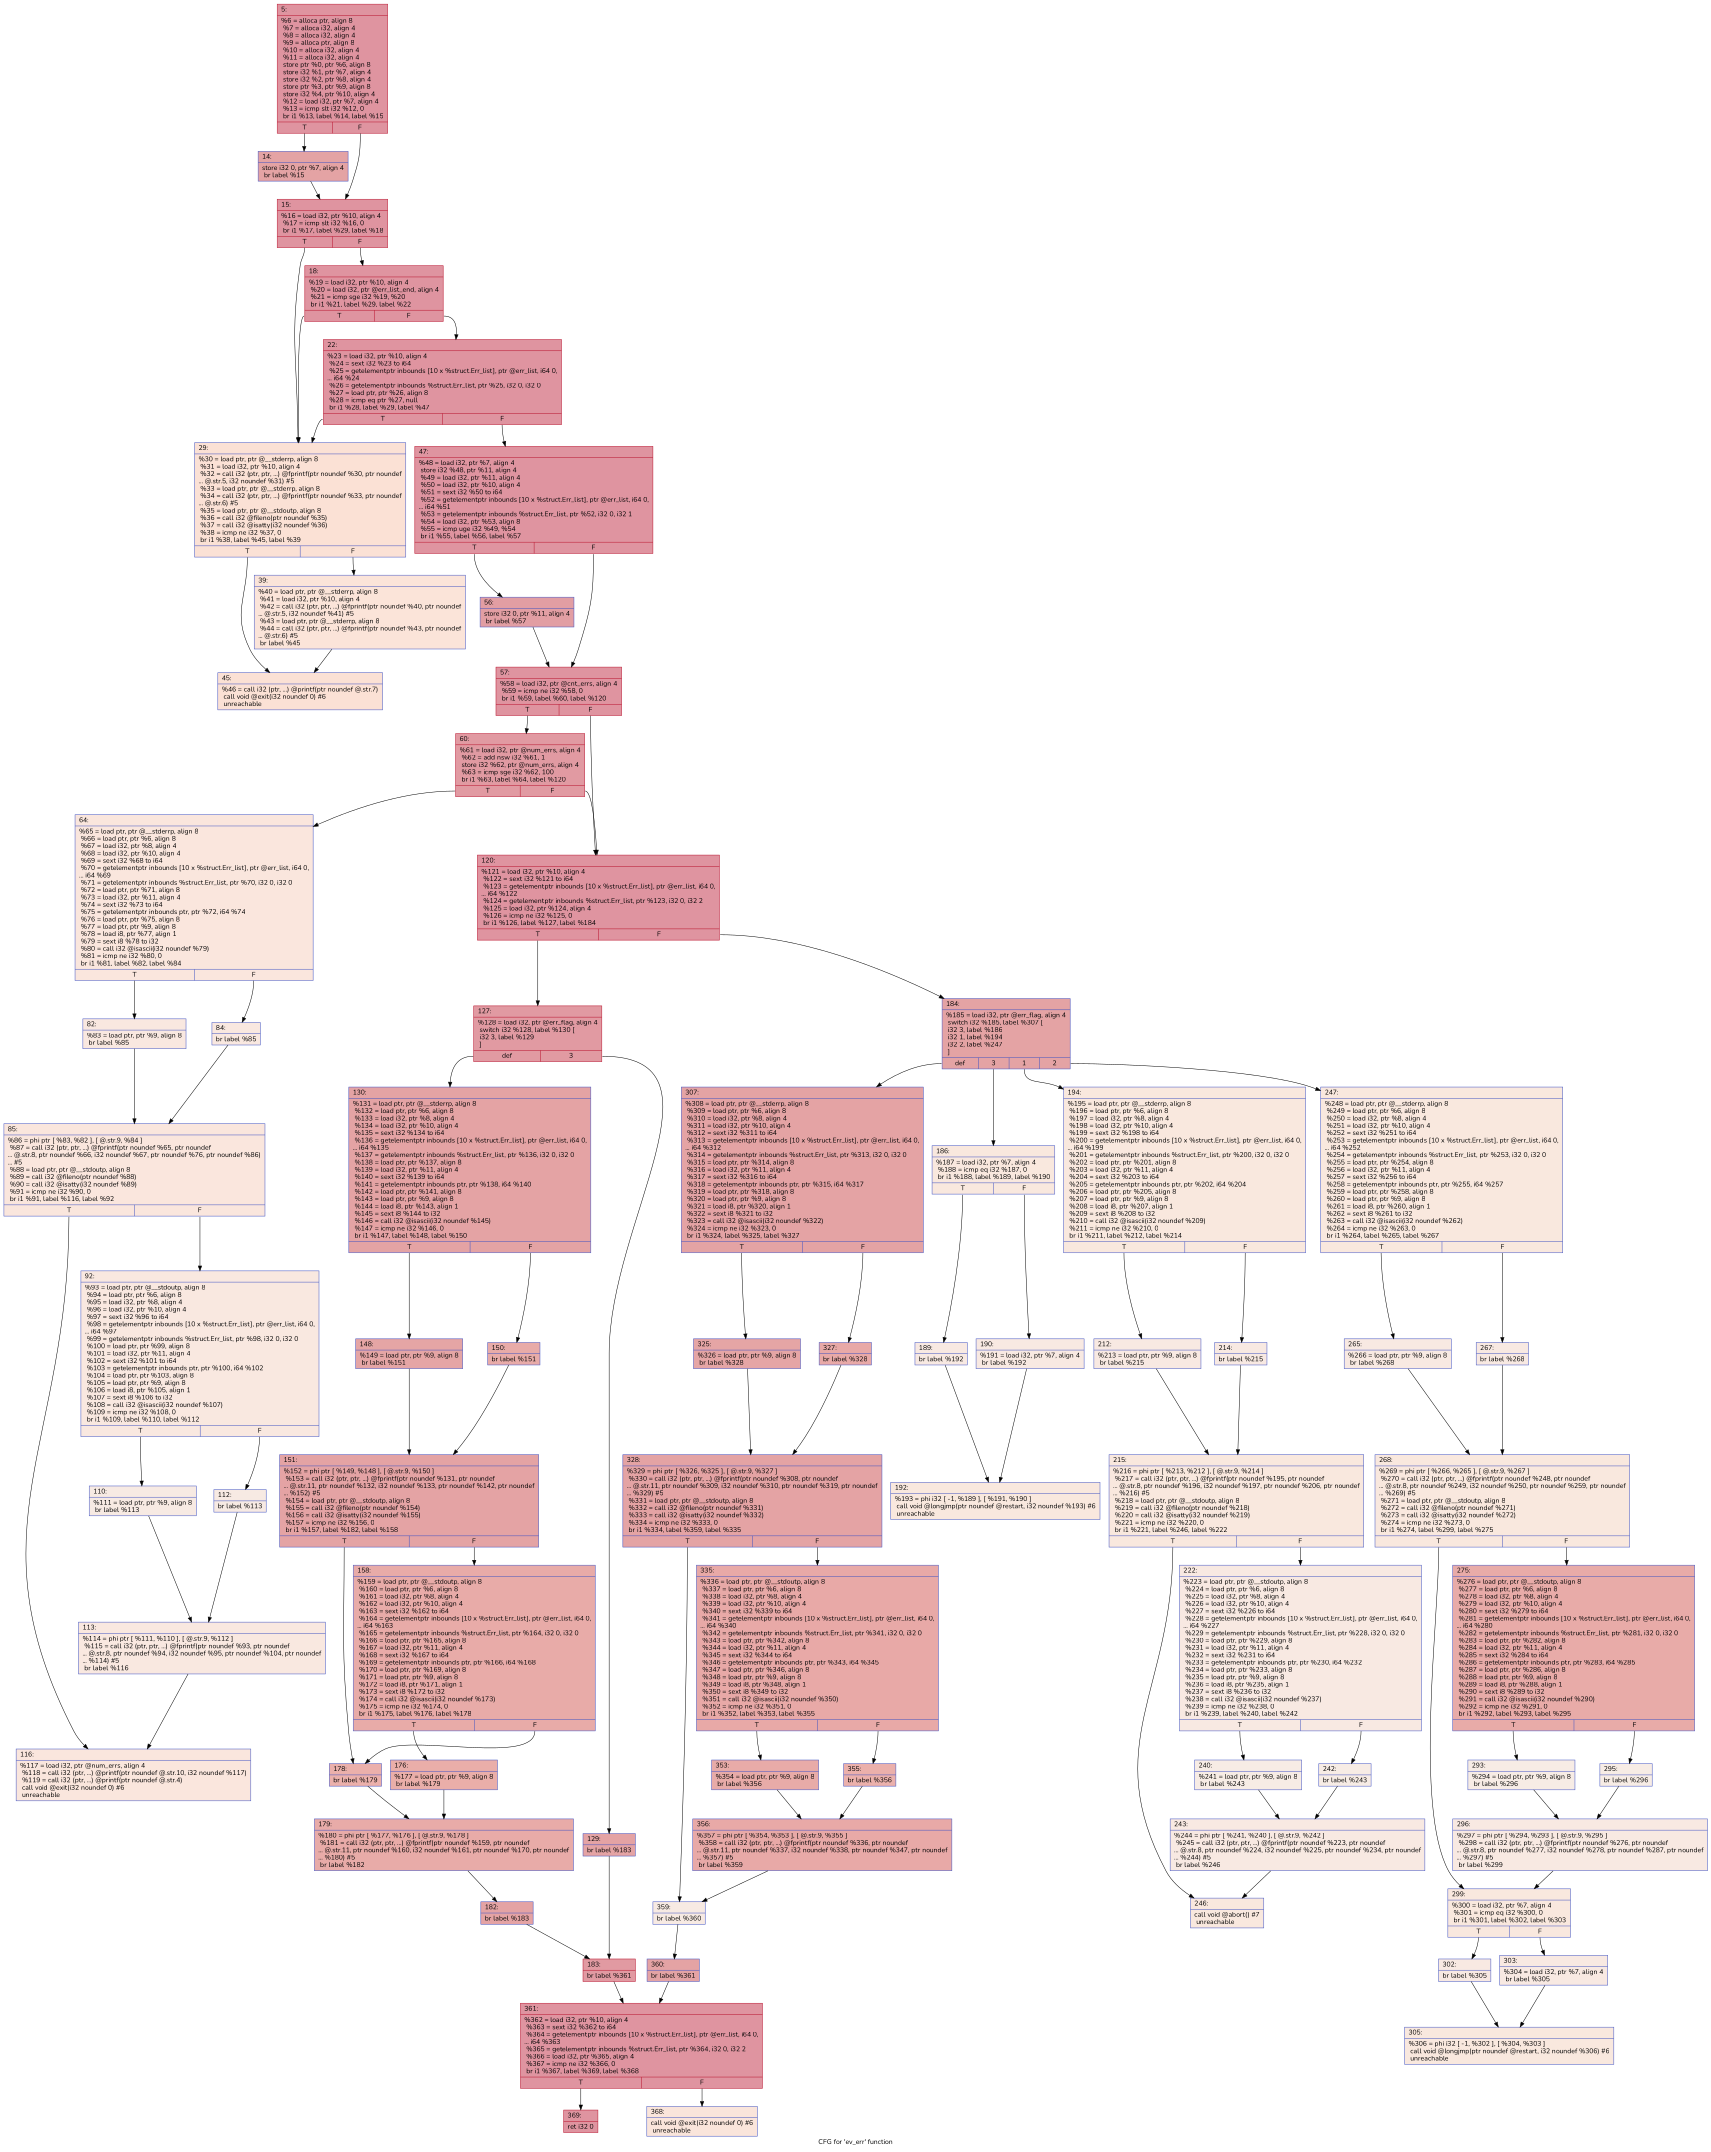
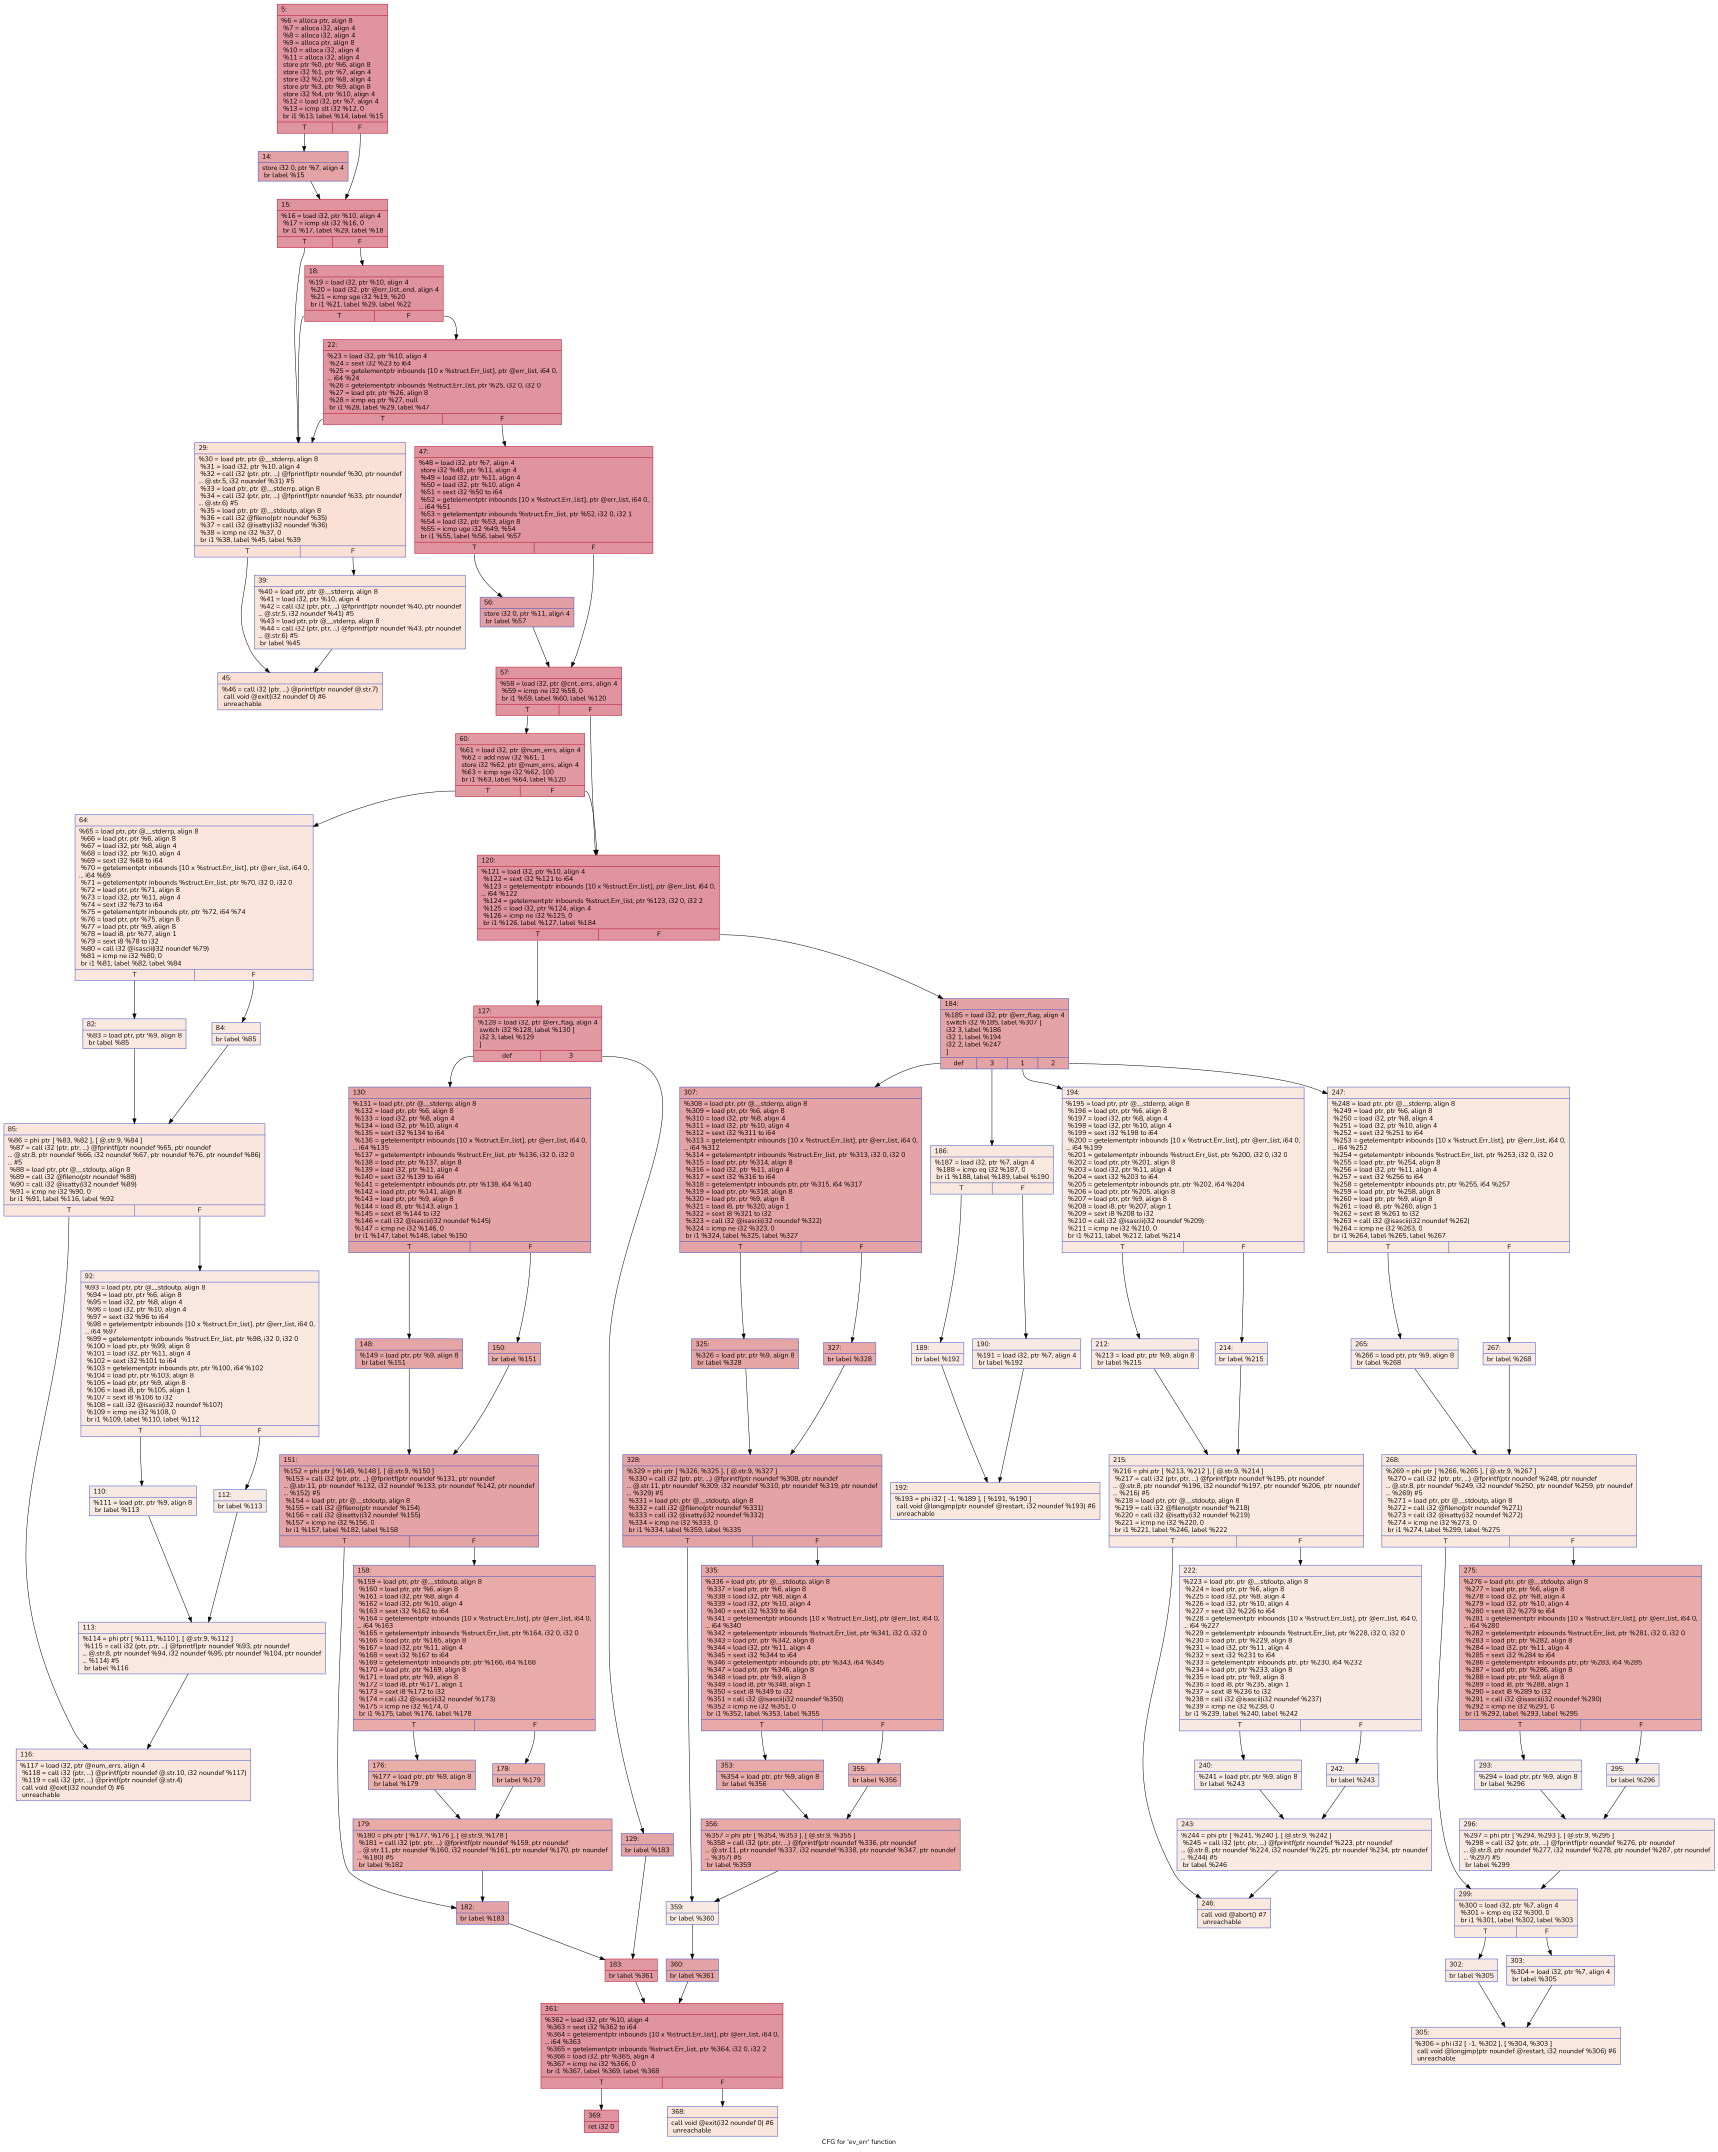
(344, 1653) -> (338, 1765)
